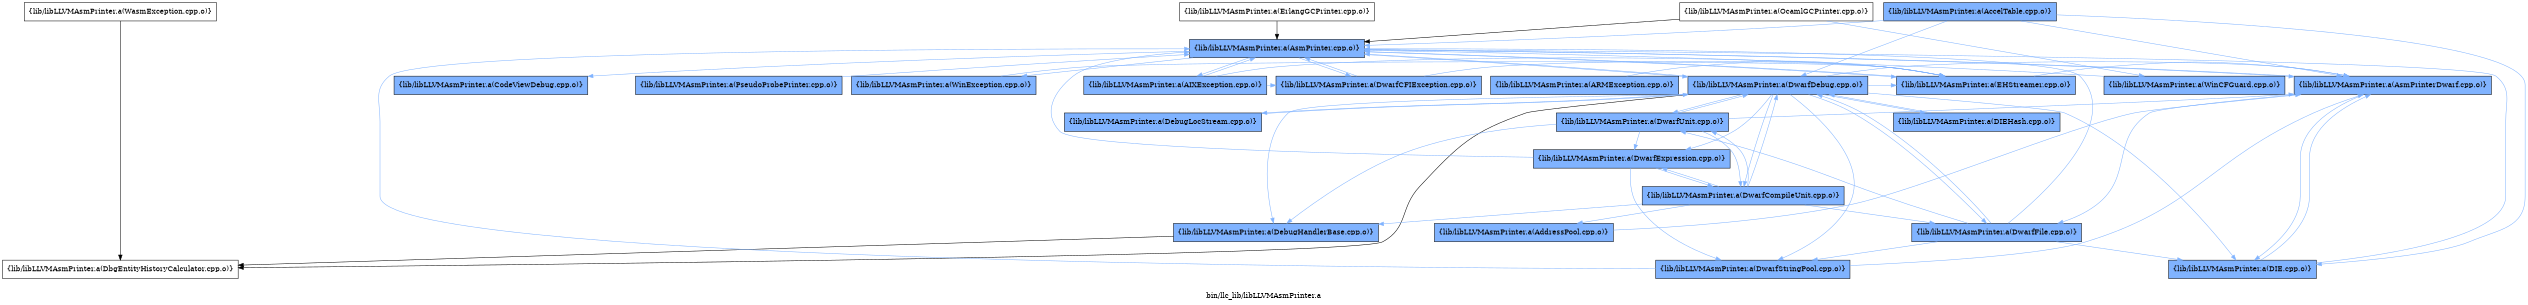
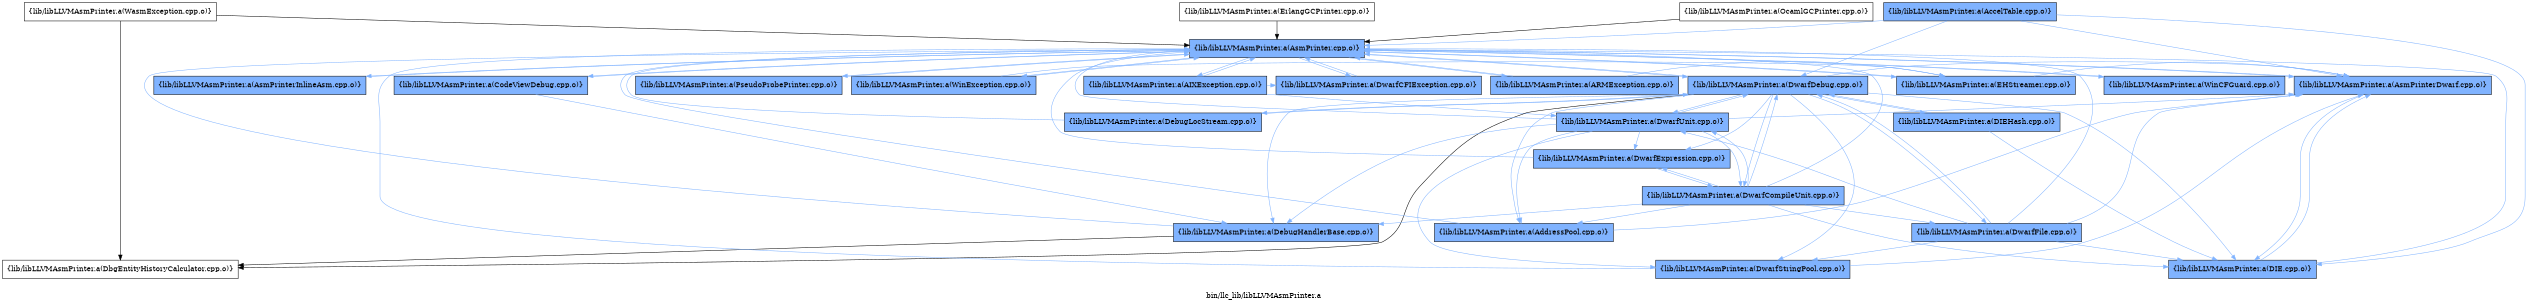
none -> (700, 30)
(1983, 48) -> (1732, 60)
(1578, 58) -> (1452, 108)
(1682, 61) -> none
none -> (886, 62)
none -> (1018, 64)
none -> (1111, 67)
none -> (1425, 67)
none -> (1436, 67)
none -> (1845, 69)
none -> (152, 84)
none -> (260, 85)
(1879, 85) -> (1556, 112)
none -> (686, 105)
none -> (1252, 108)
(2144, 118) -> (2154, 117)
none -> (754, 121)
none -> (879, 160)
none -> (1522, 160)
none -> (2098, 200)
(1655, 224) -> (1428, 238)
none -> (1964, 250)
